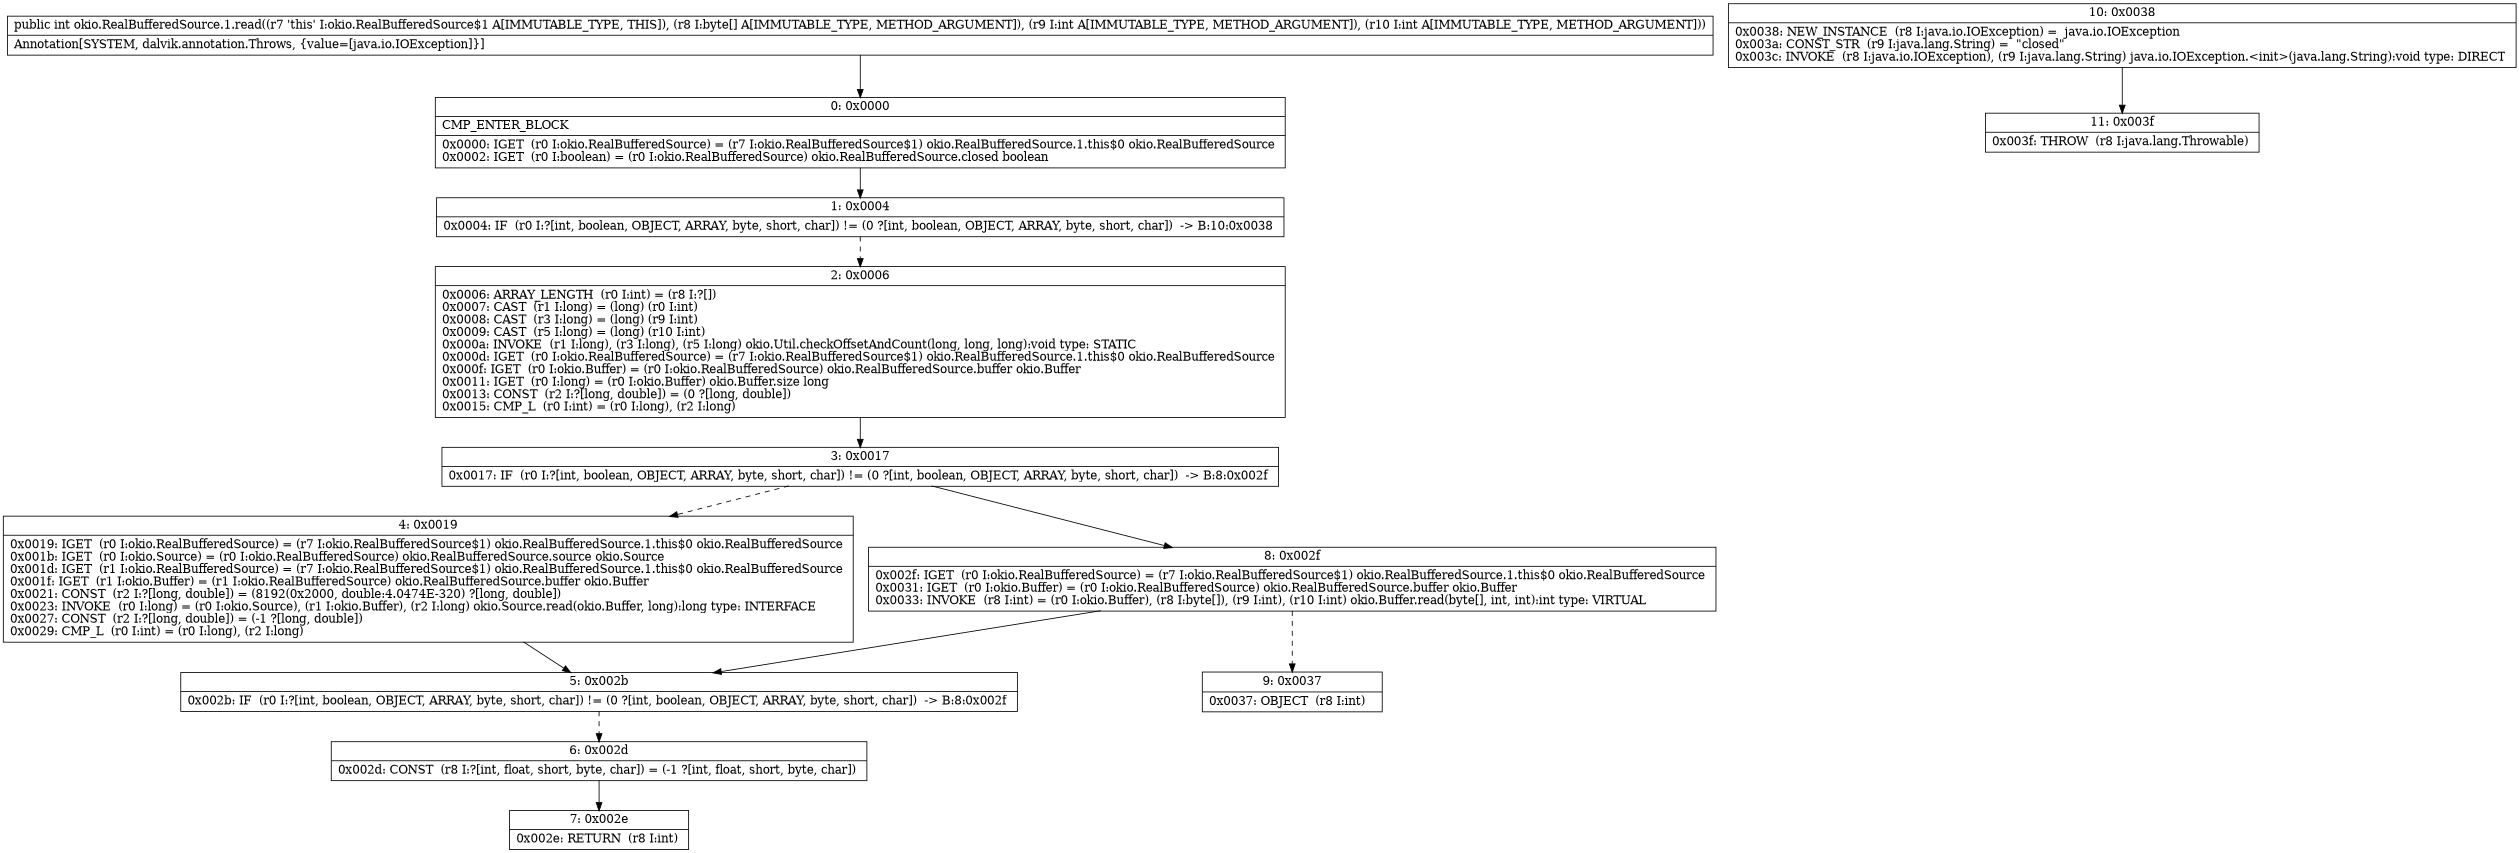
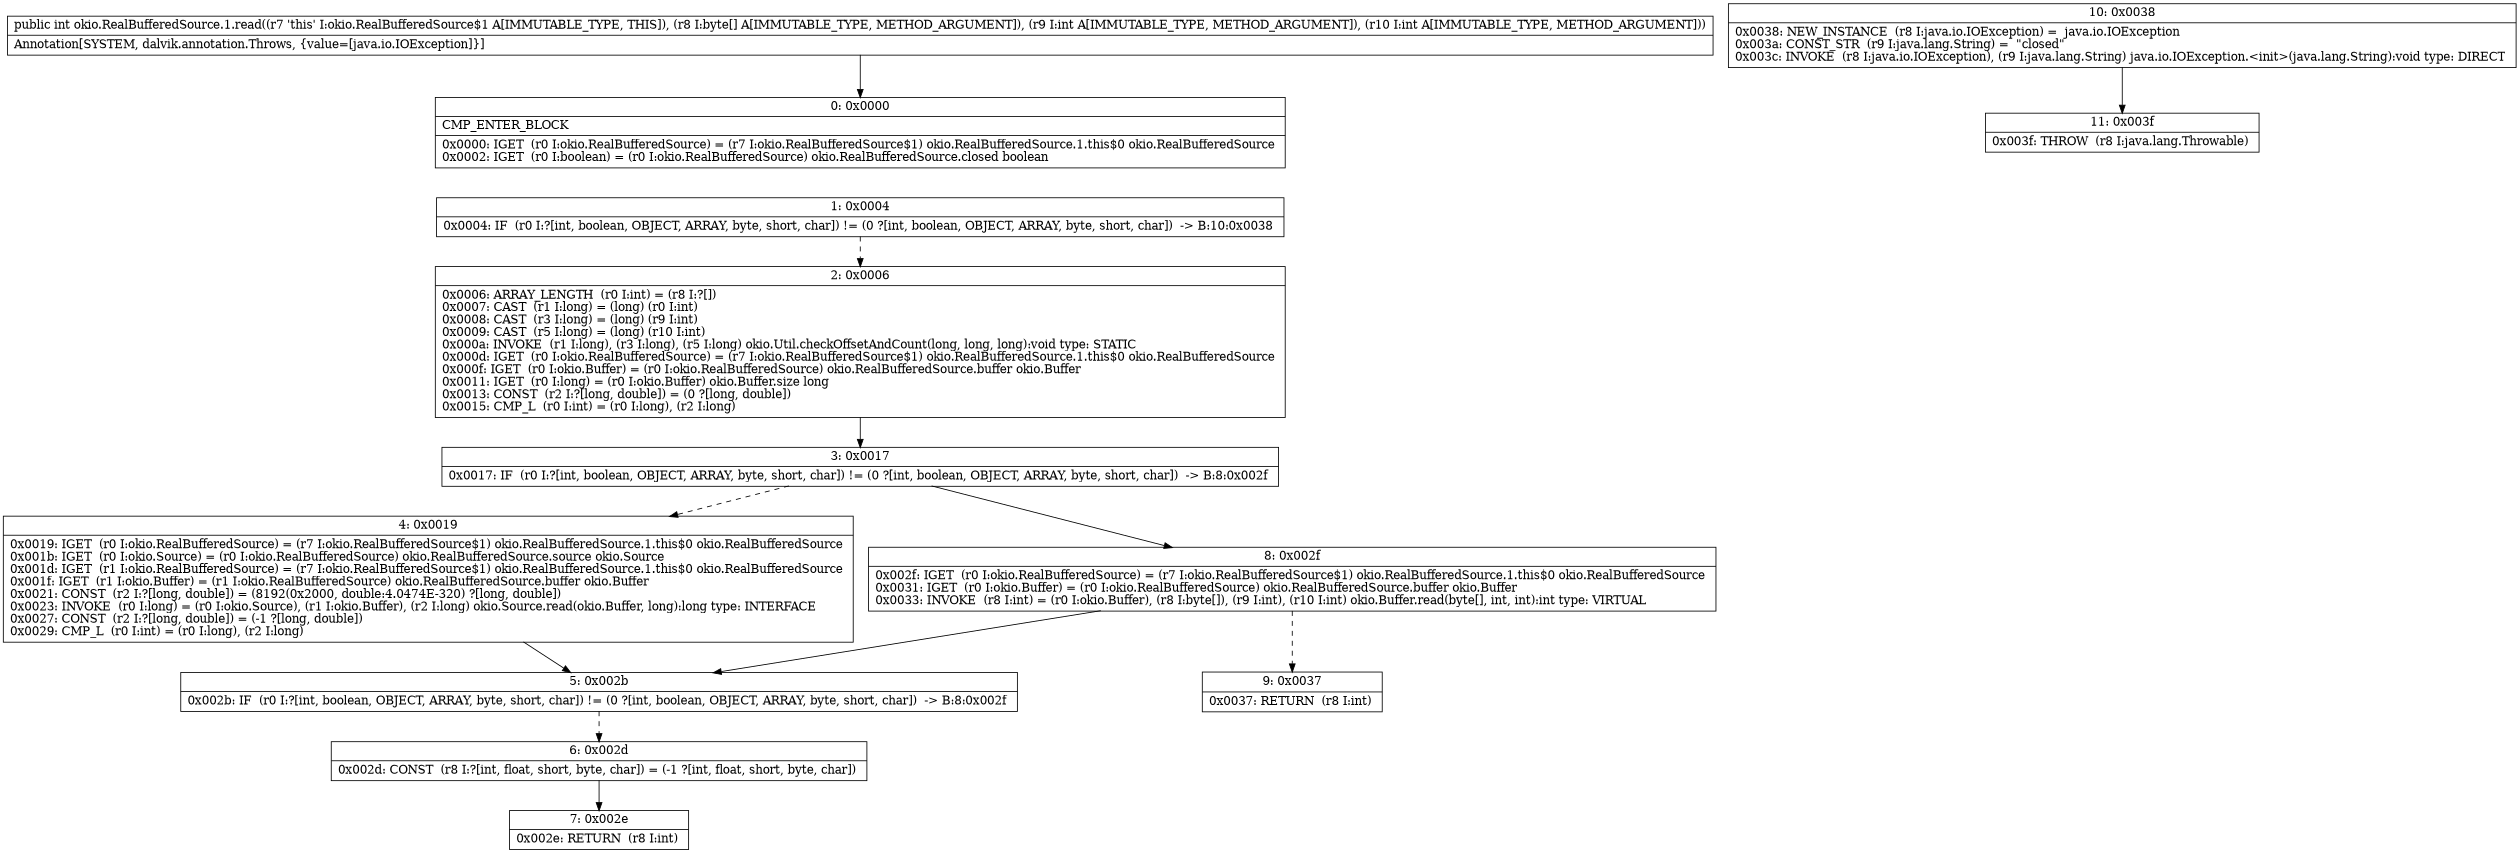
(860, 179) -> none
(1289, 701) -> (1292, 701)
